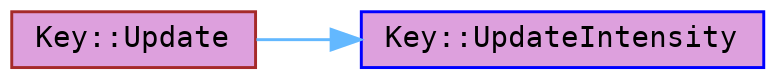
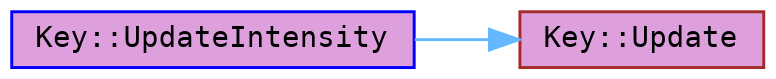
(293, 40) -> (452, 40)
